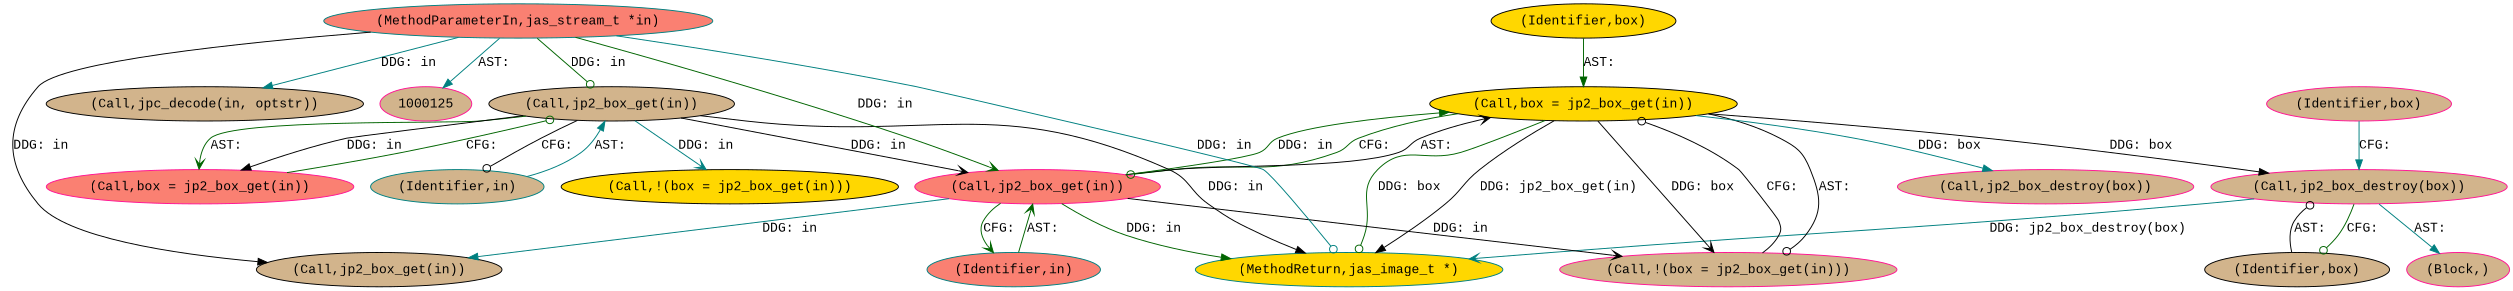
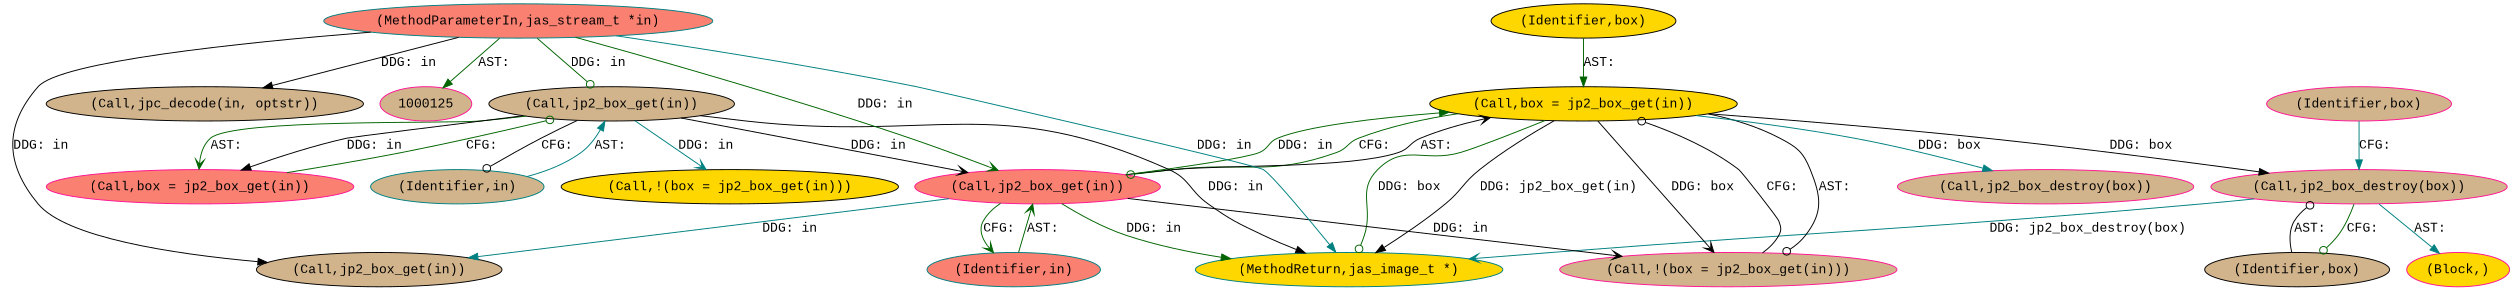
(475, 60) -> (475, 60)
(365, 61) -> (365, 61)
(992, 104) -> (992, 104)
(2458, 270) -> (2458, 270)
